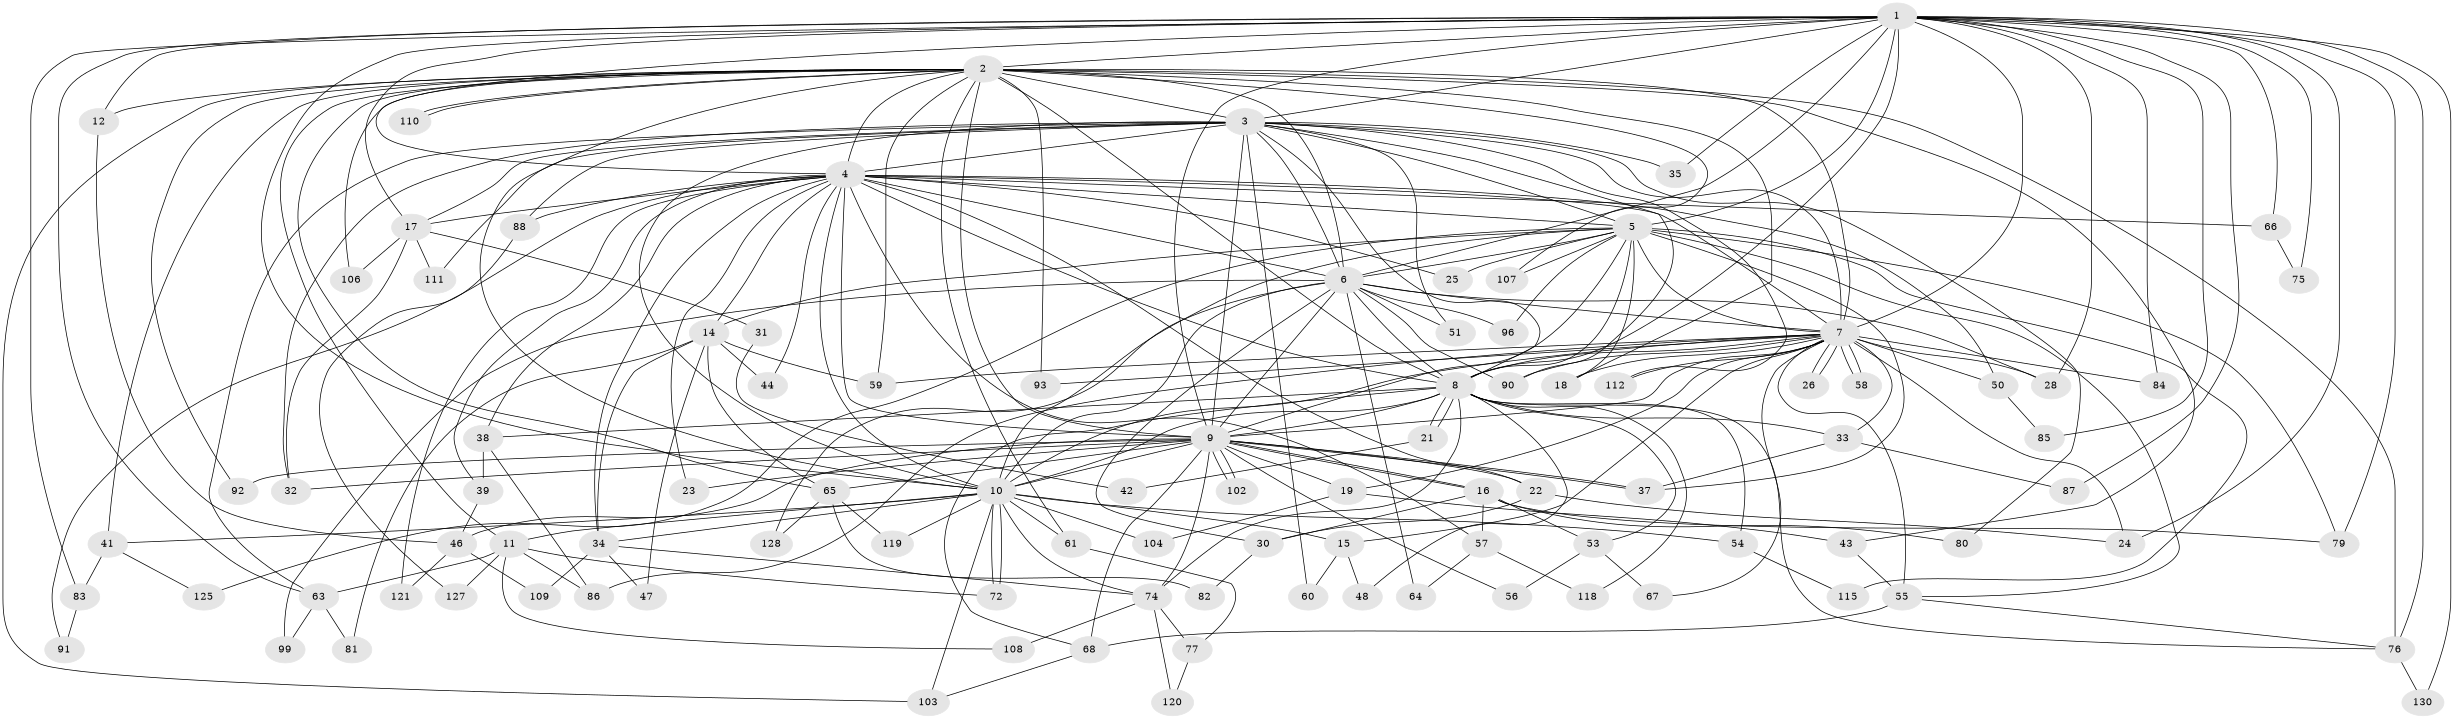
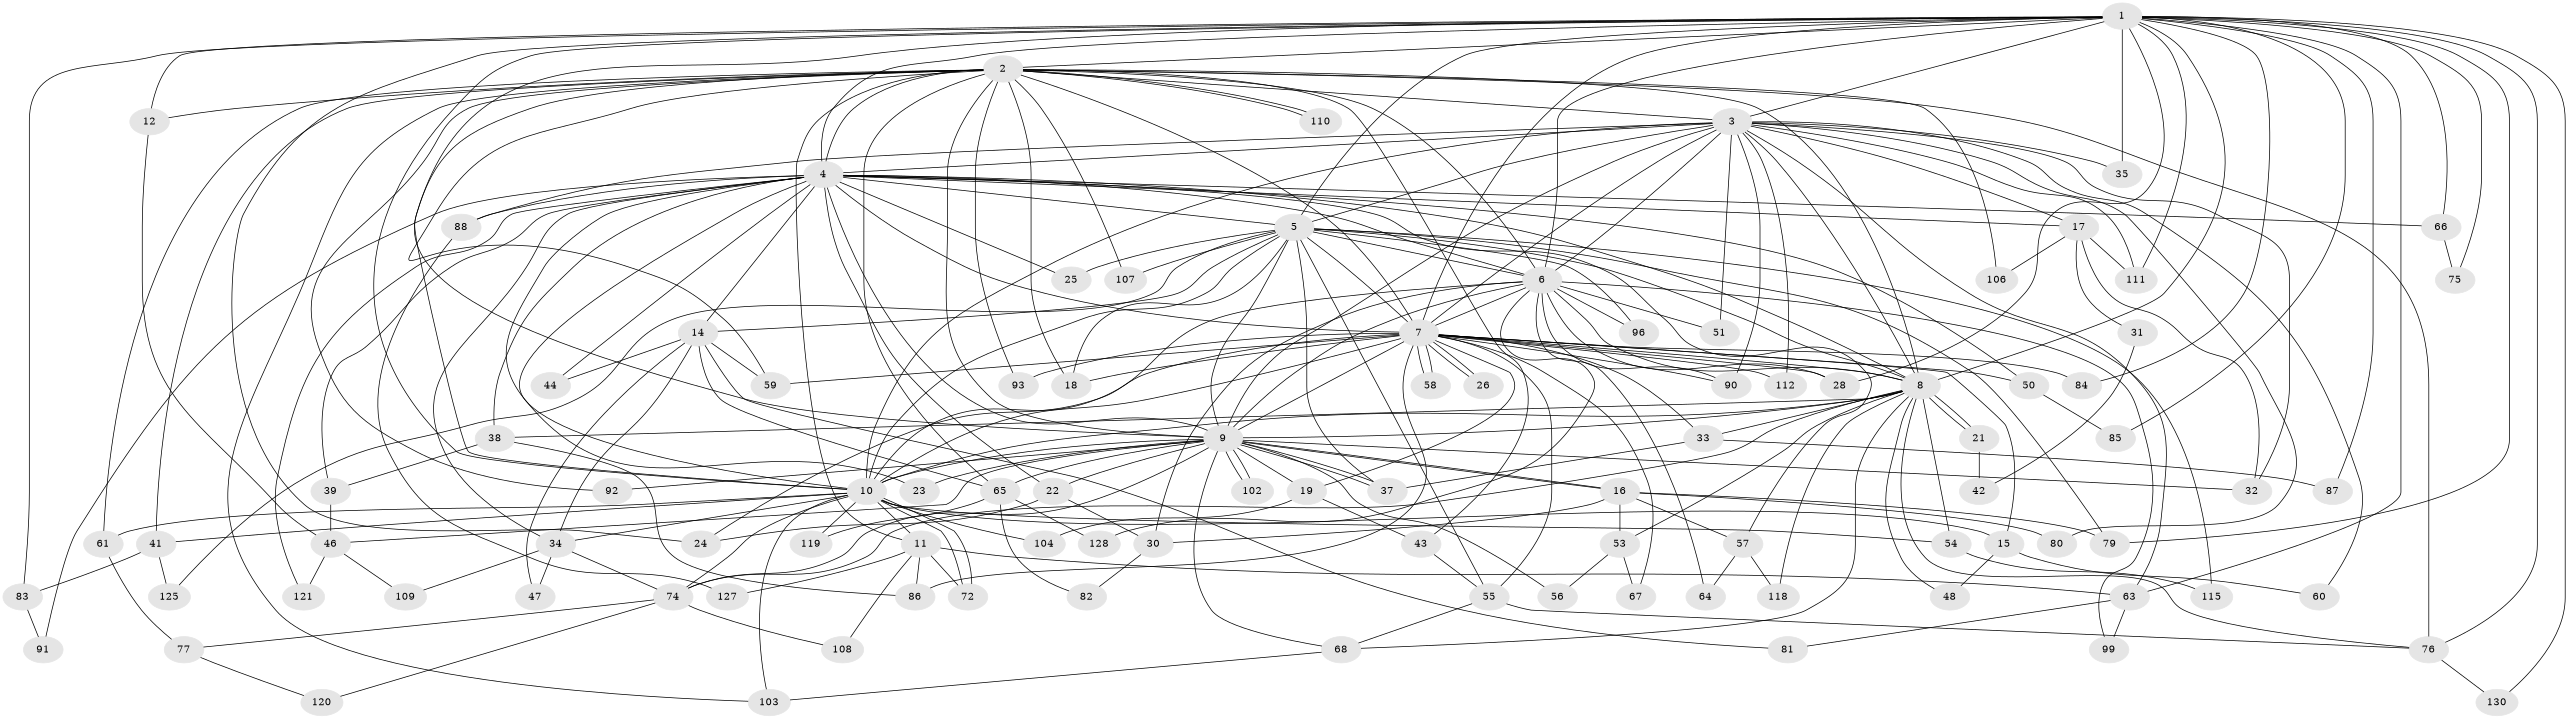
(648, 42) -> (2185, 141)
